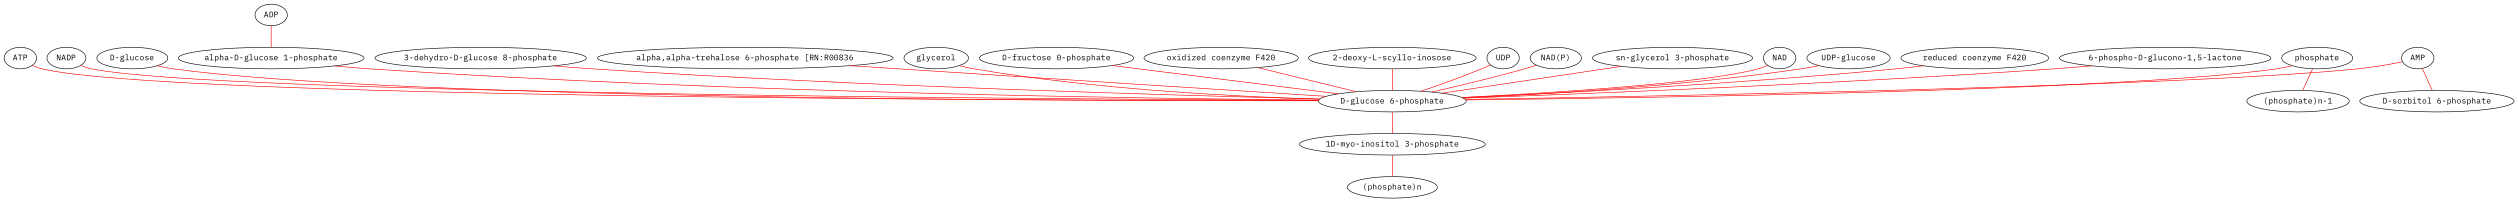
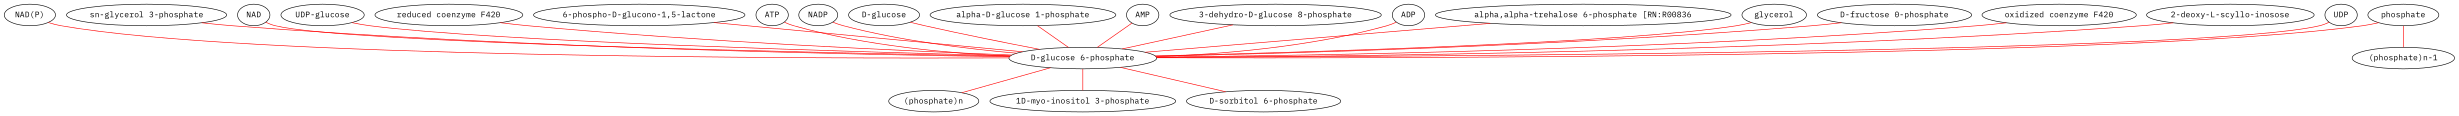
(271, 37) -> (1277, 47)
(2427, 79) -> (1173, 80)
(1392, 166) -> (1006, 80)
